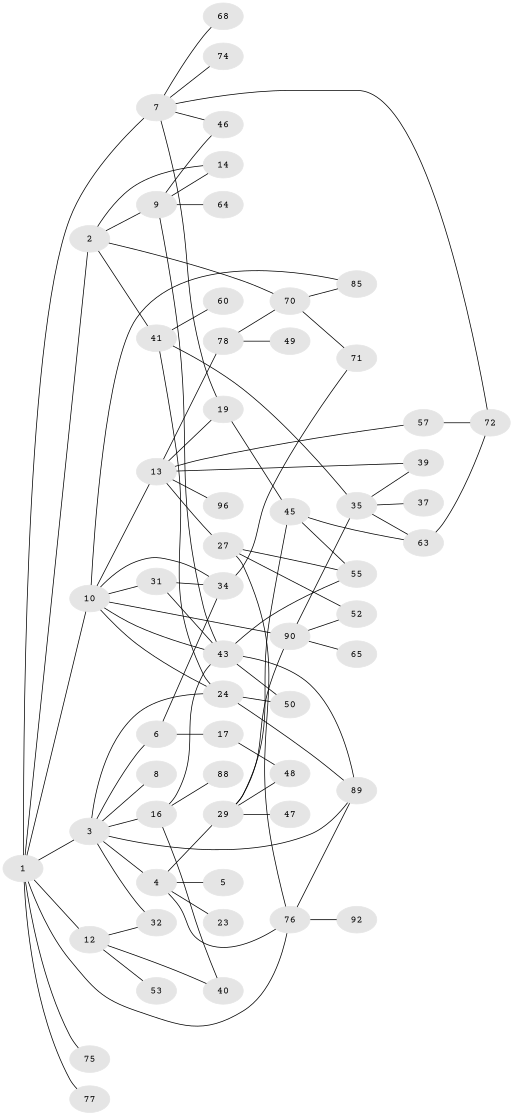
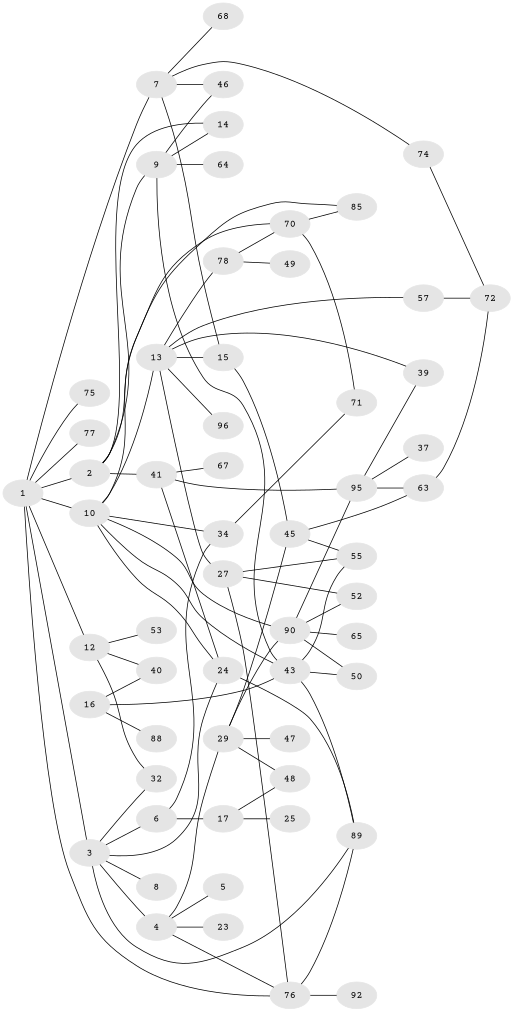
(415, 151) -> (457, 226)
(223, 301) -> (223, 466)
(223, 409) -> (223, 357)
(357, 506) -> (357, 488)
(156, 581) -> none
(257, 699) -> (323, 653)
none -> (290, 819)
(123, 823) -> none
